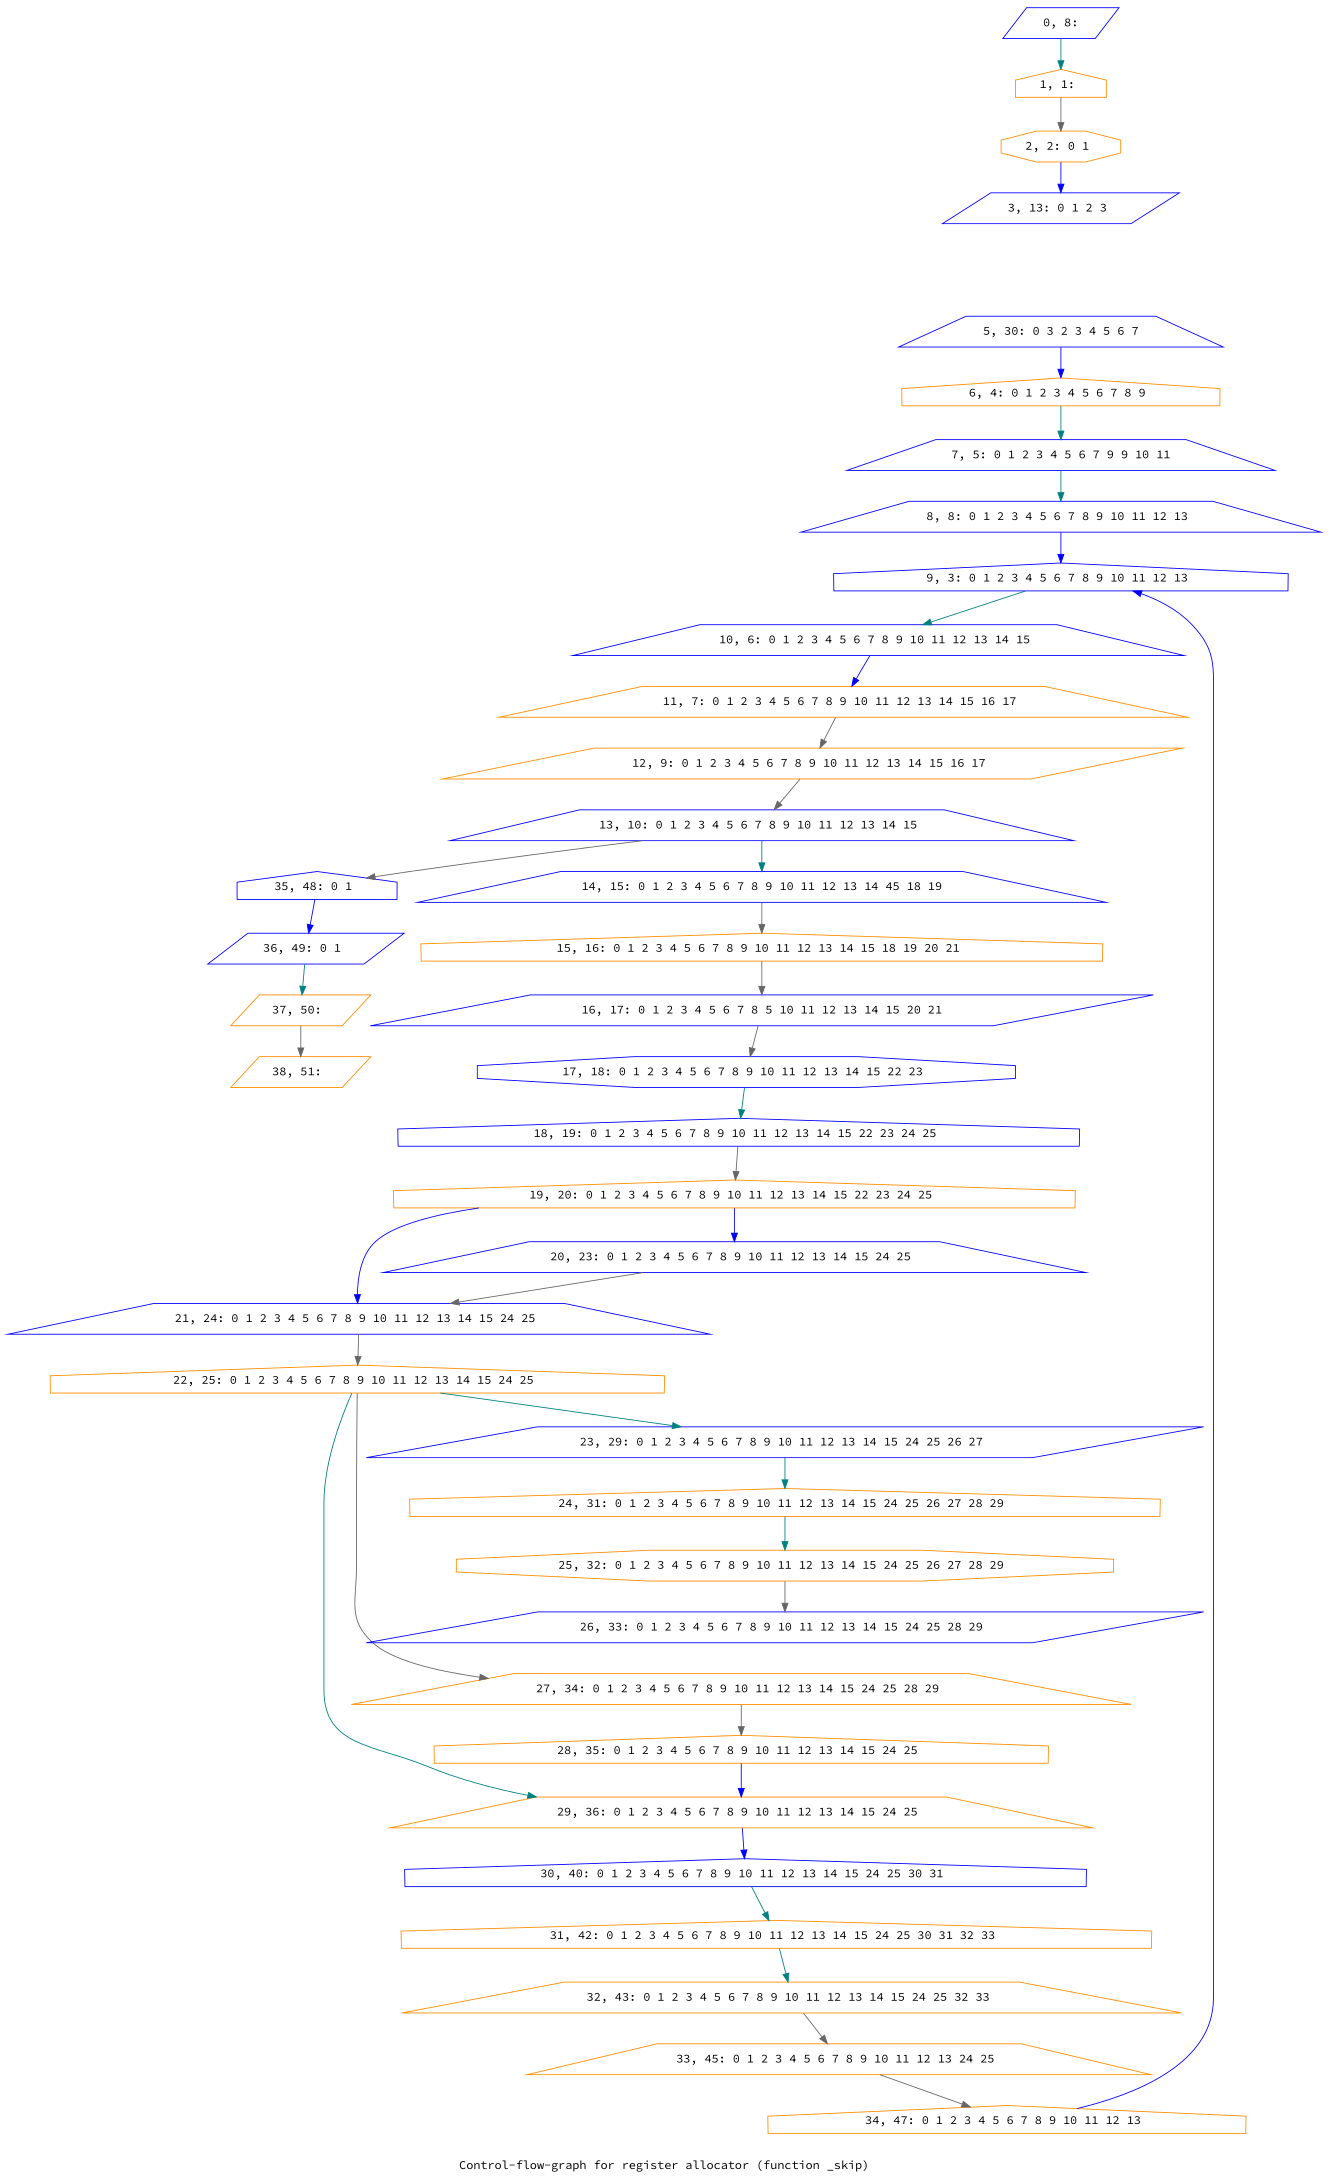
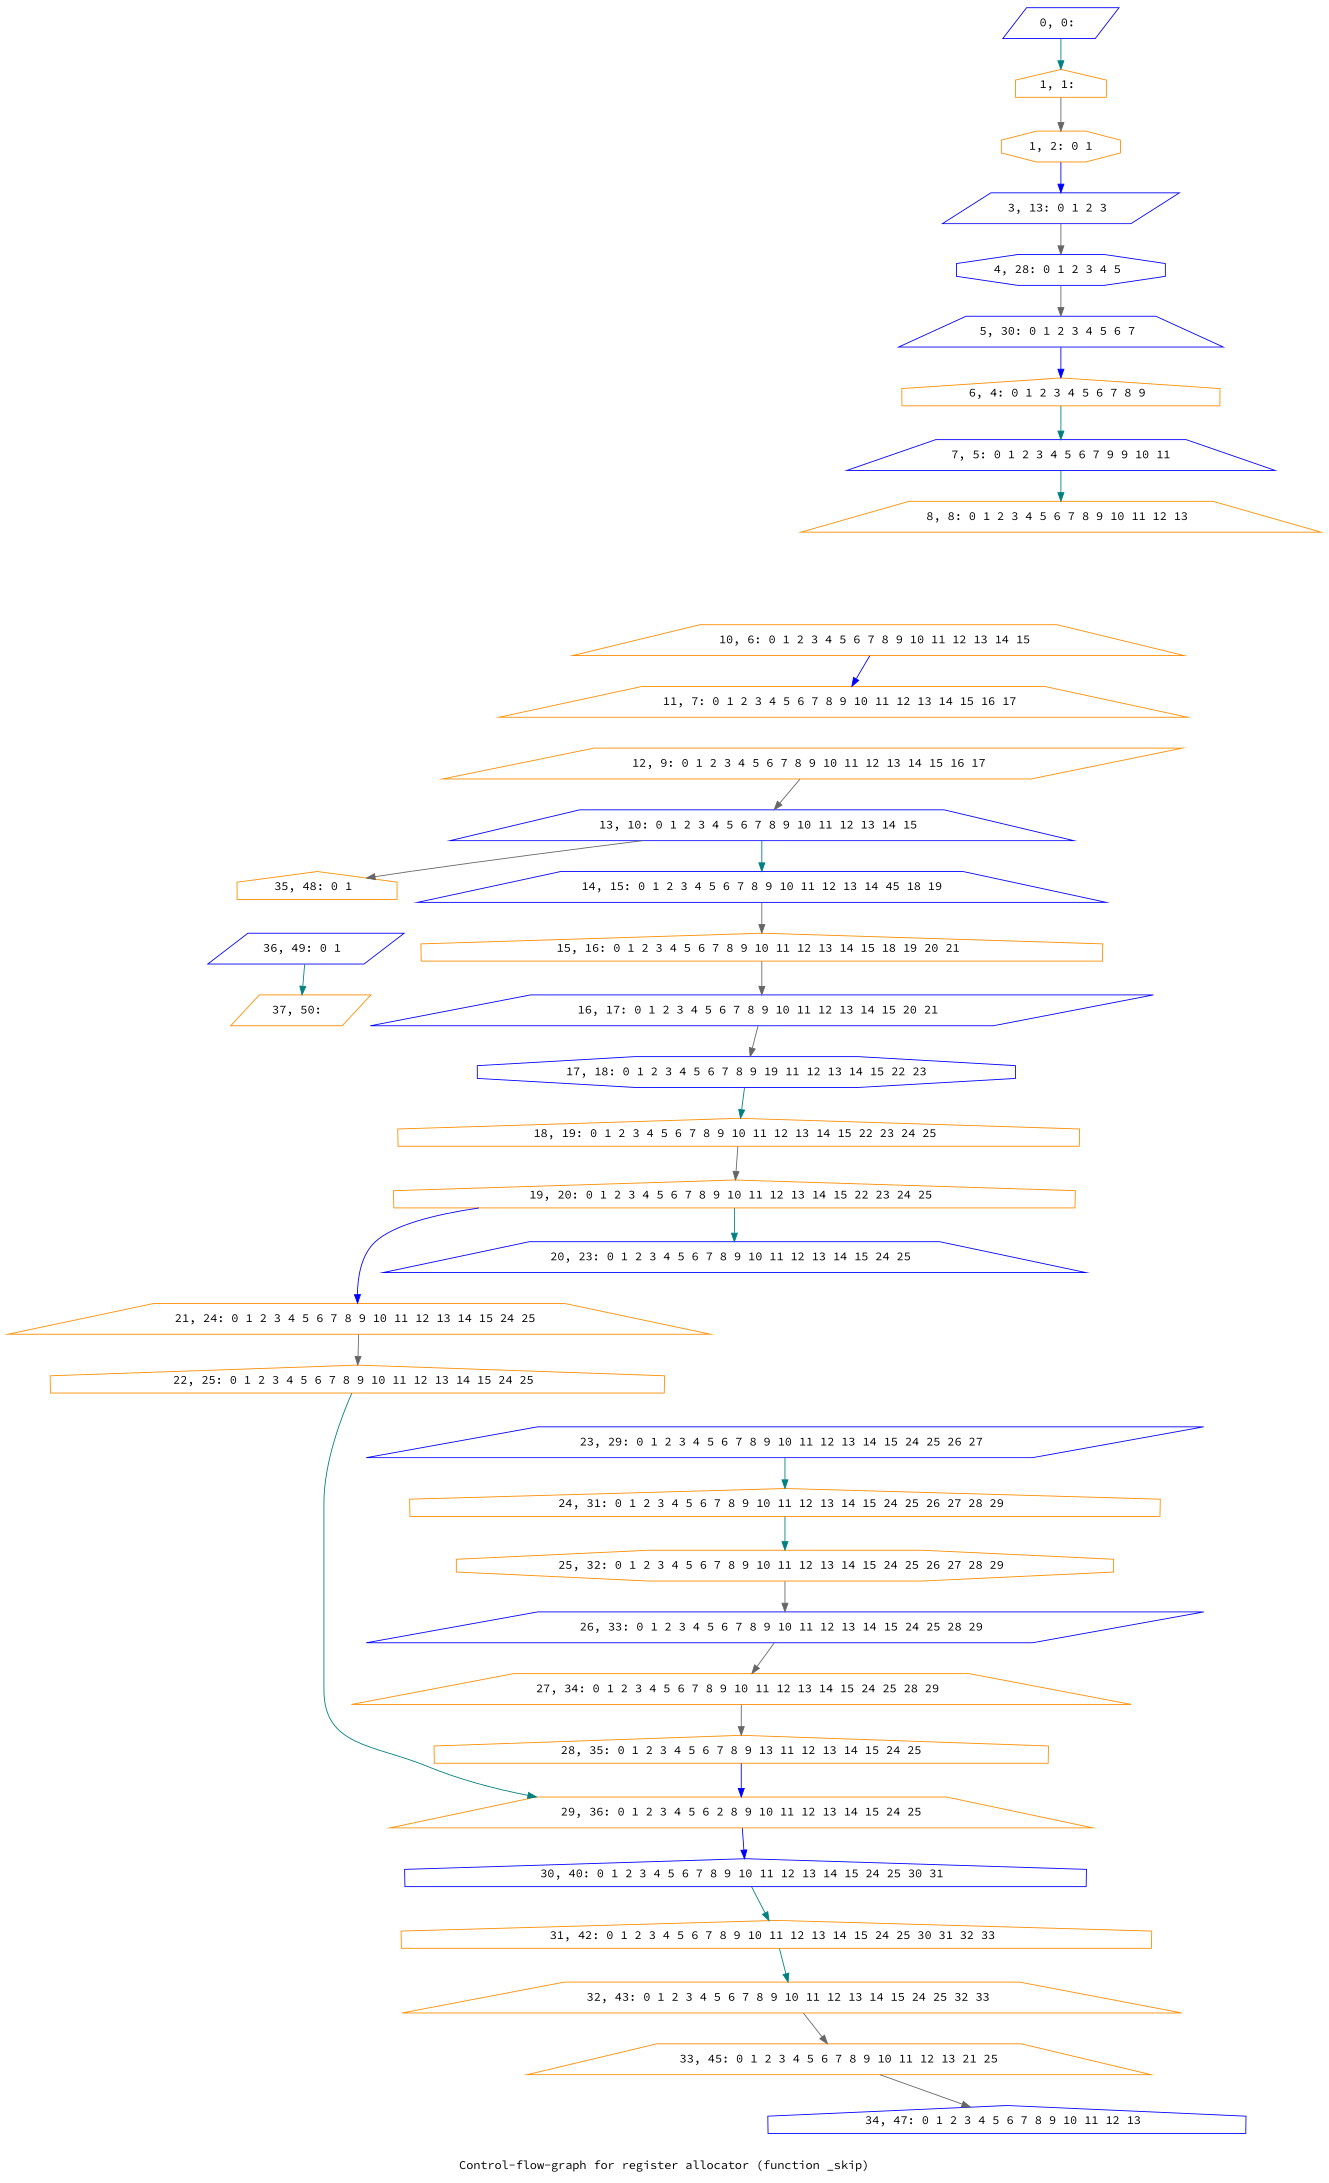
(1061, 23) -> (1061, 23)
(1061, 147) -> (1061, 147)
none -> (1061, 270)
(1061, 332) -> (1061, 332)
(1061, 517) -> (1061, 517)
(1061, 578) -> none
(878, 640) -> (878, 640)
(830, 729) -> none
(317, 887) -> (317, 887)
(313, 912) -> none
(762, 1010) -> (762, 1010)
(301, 1072) -> none
(746, 1072) -> (746, 1072)
(739, 1134) -> (739, 1134)
(734, 1221) -> (734, 1221)
(551, 1287) -> none
(359, 1319) -> (359, 1319)
(556, 1409) -> none
(356, 1577) -> (766, 1655)
(741, 1751) -> (741, 1751)
(741, 1812) -> (741, 1812)
(839, 2059) -> (839, 2059)
(1007, 2121) -> (1007, 2121)
